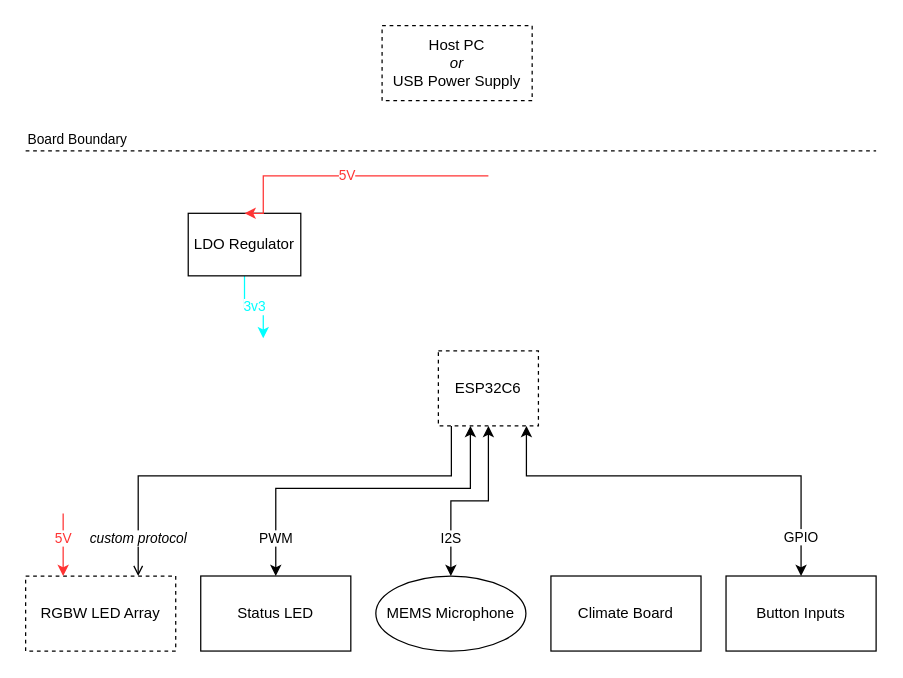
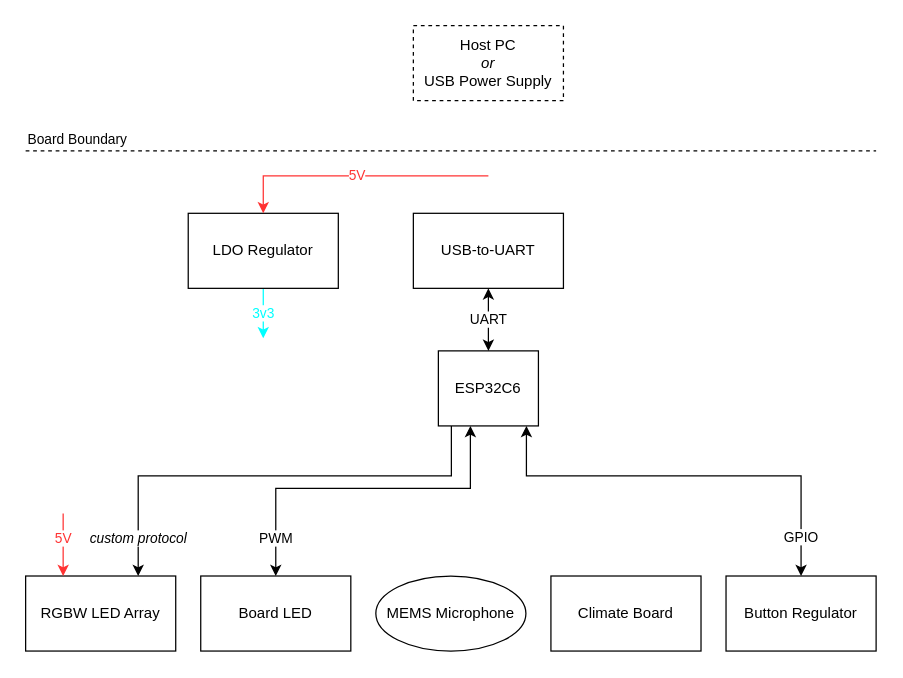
(457, 63) -> (488, 63)
(244, 244) -> (263, 251)
none -> (488, 251)
none -> (488, 319)
(488, 388) -> (488, 388)
(470, 501) -> none
(138, 568) -> (138, 566)
(101, 613) -> (101, 613)
(276, 613) -> (276, 613)
(801, 613) -> (801, 613)
